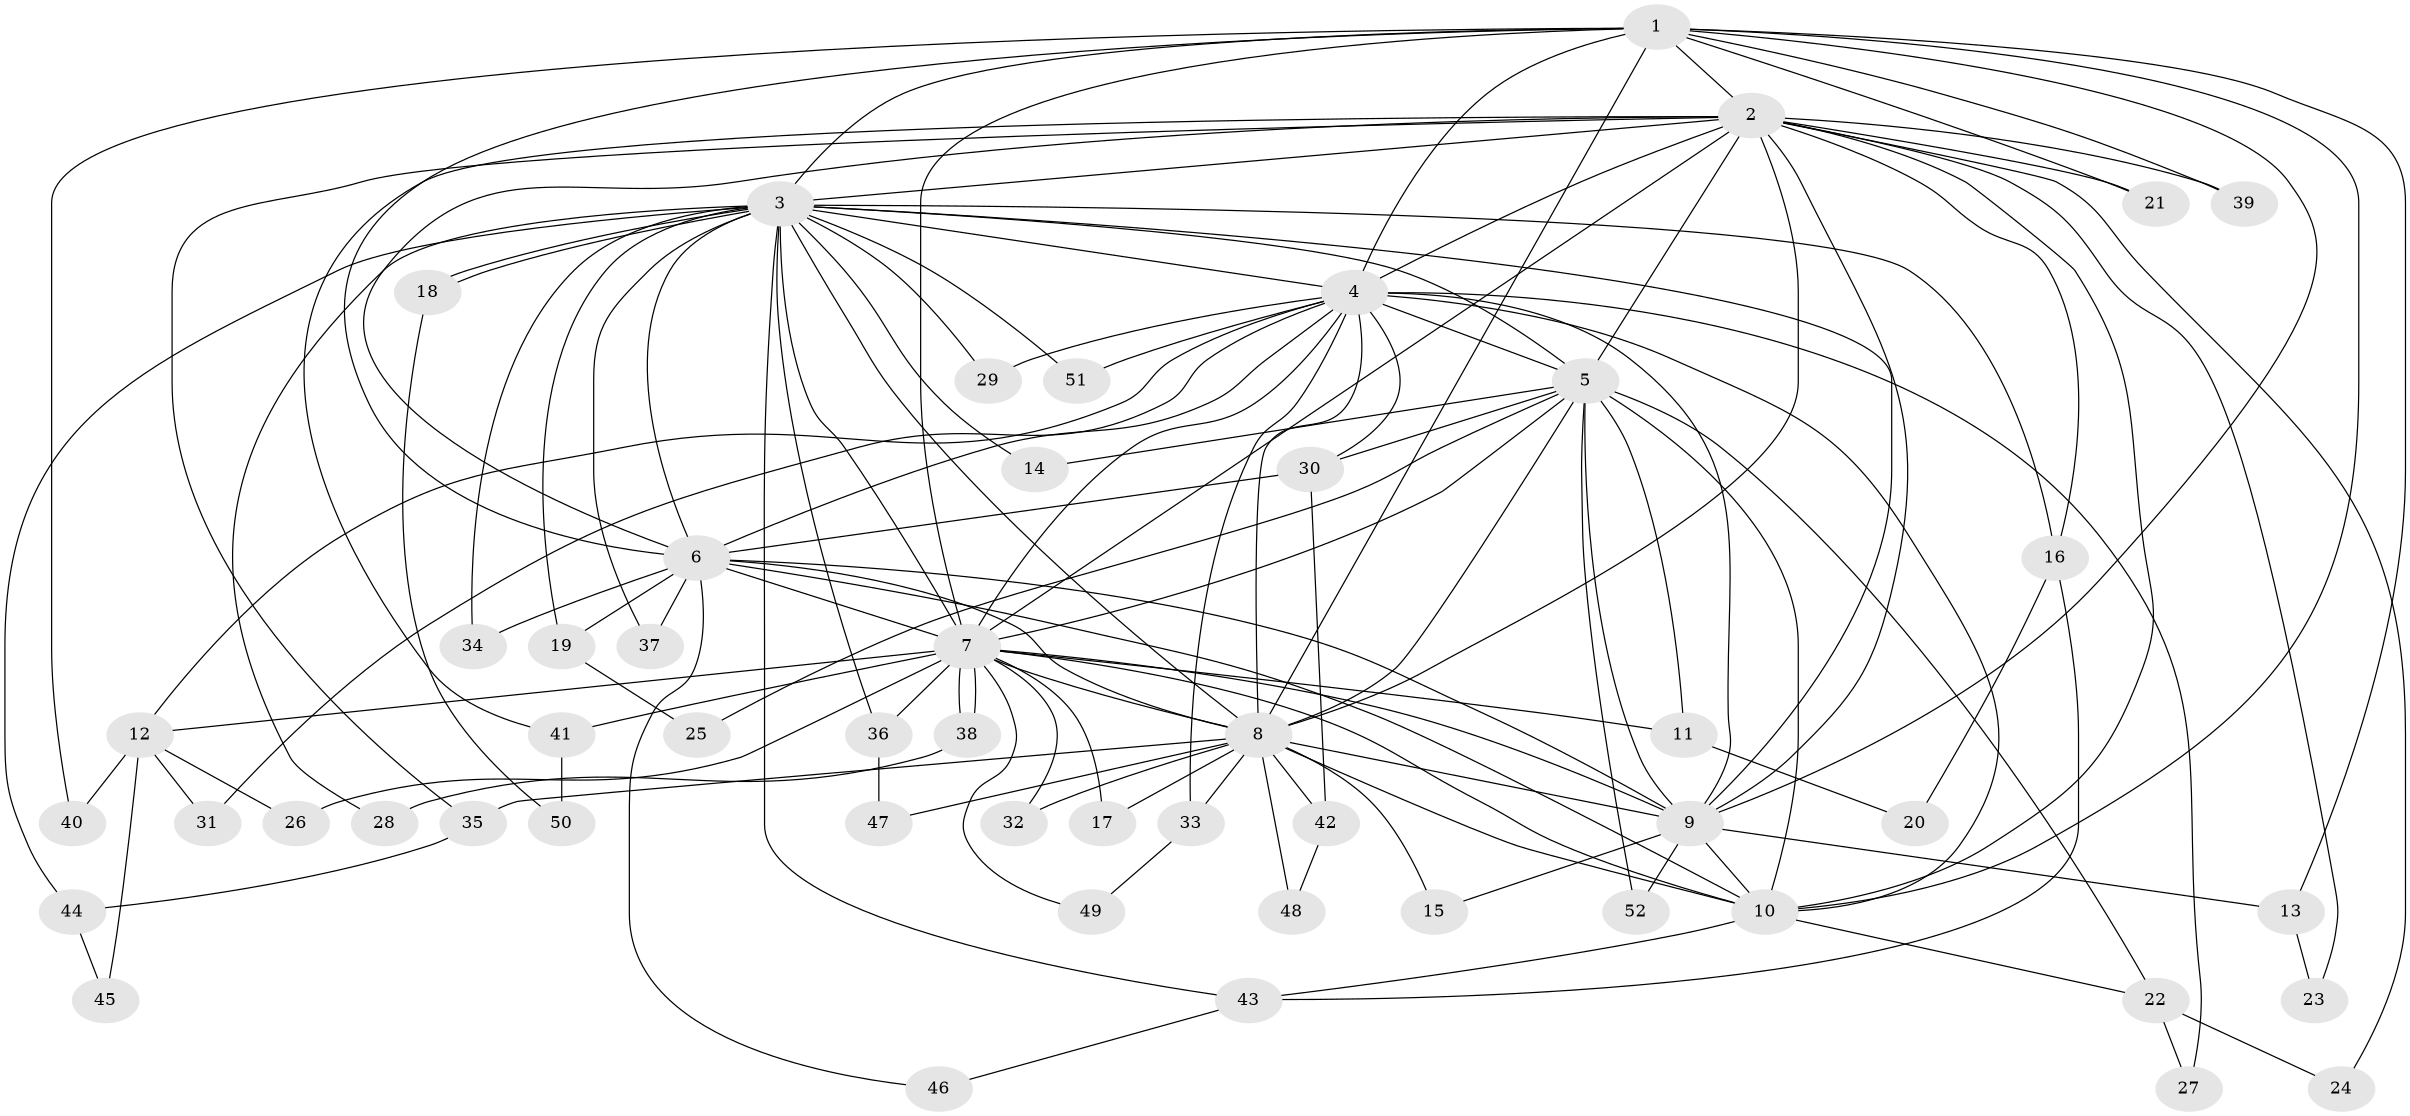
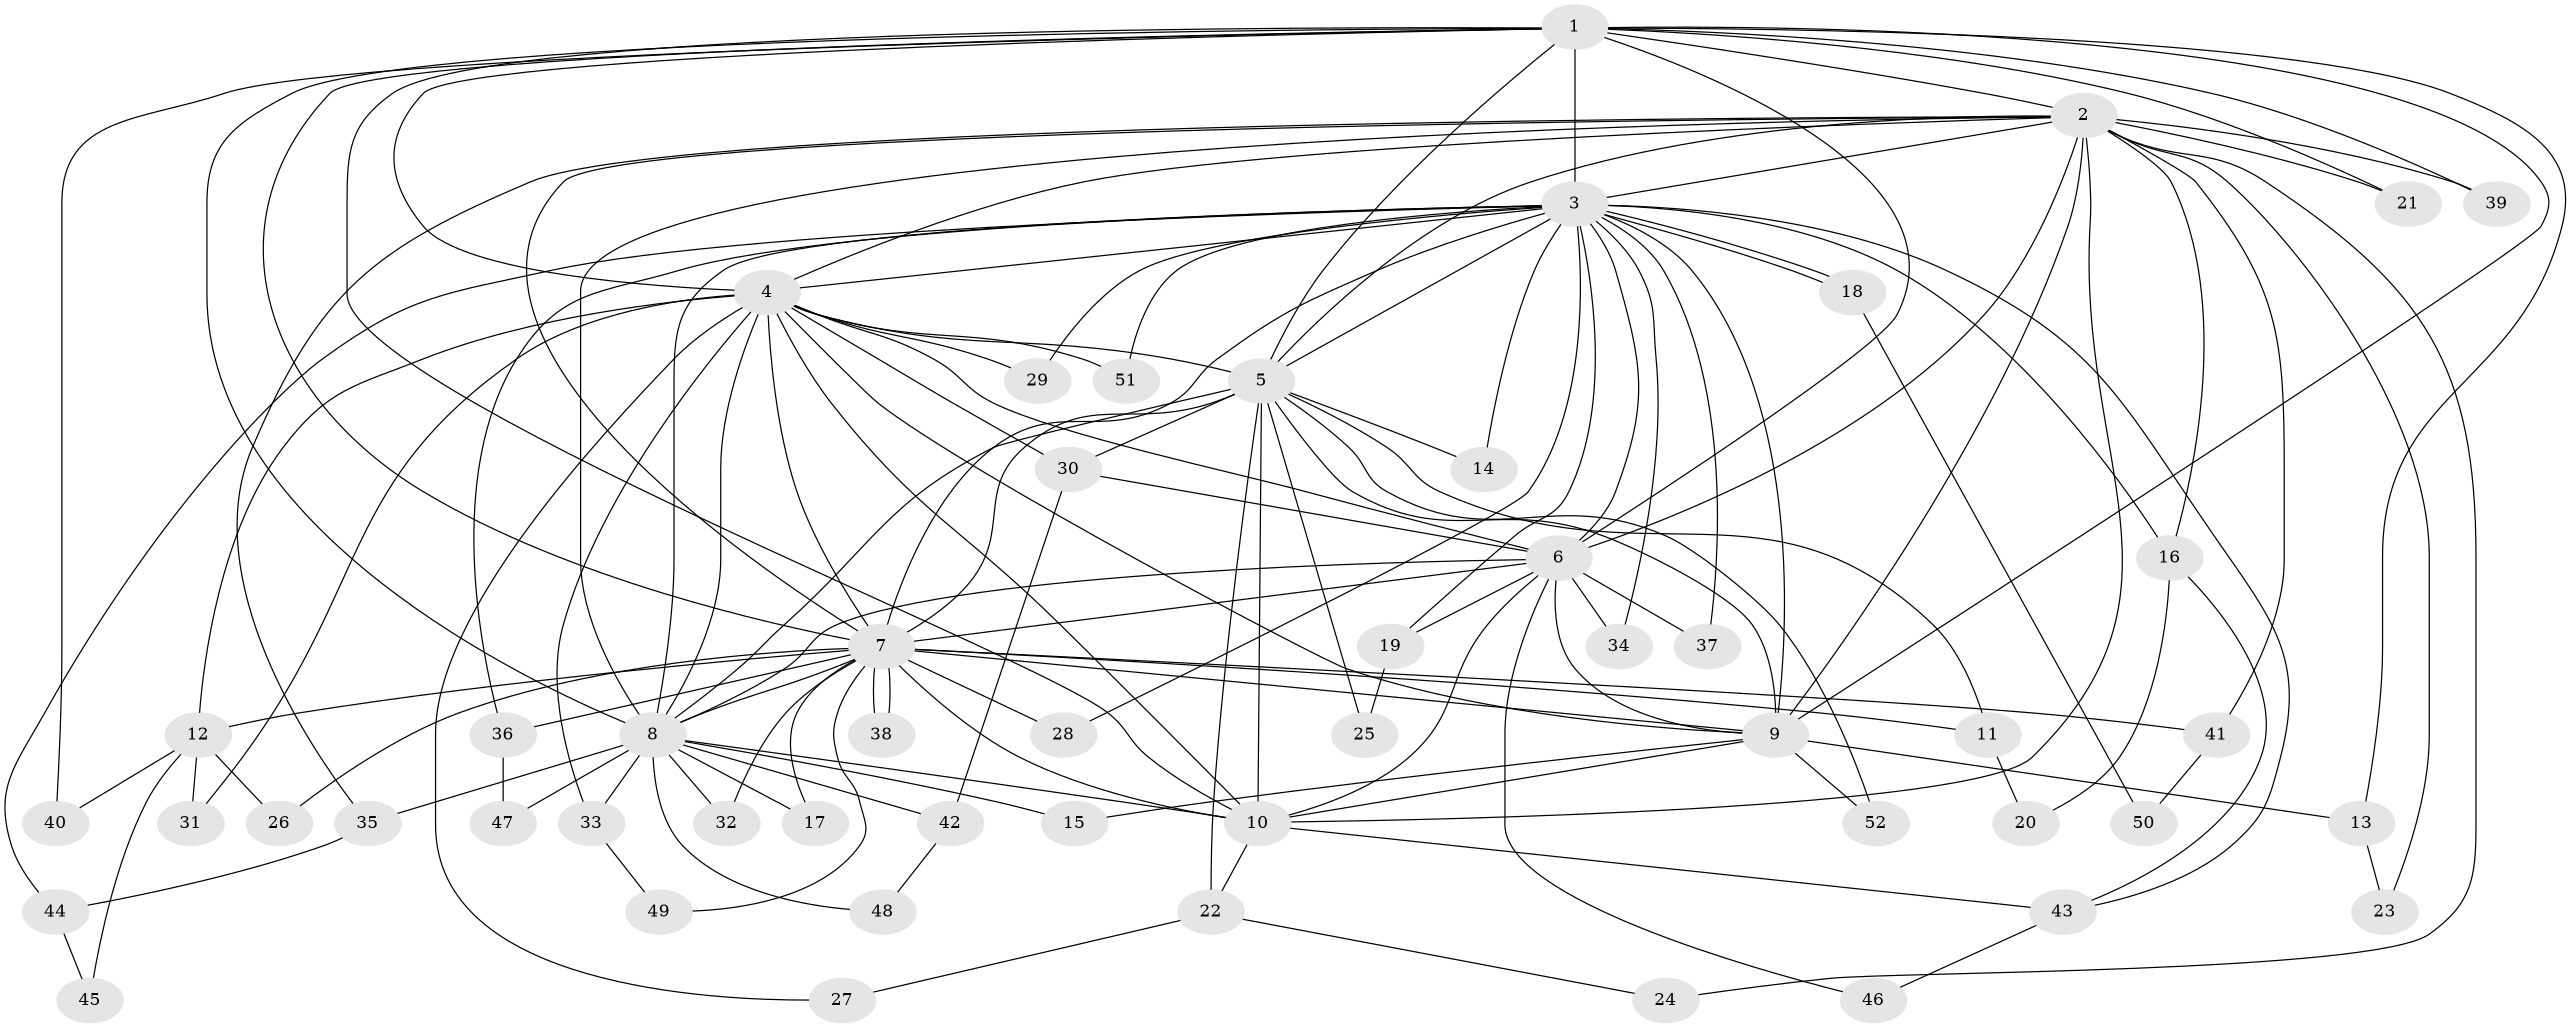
none -> (1396, 188)
(676, 779) -> (973, 691)
(1474, 779) -> none
